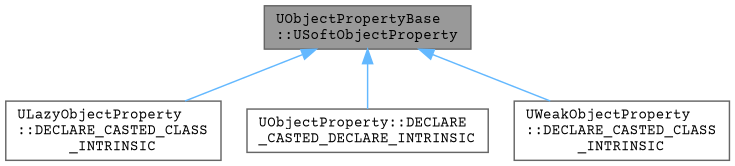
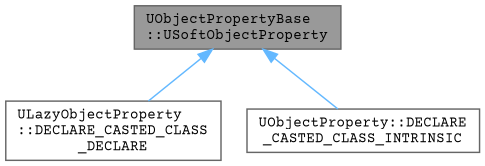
(113, 131) -> (113, 131)
(368, 131) -> (363, 131)
(622, 131) -> none
